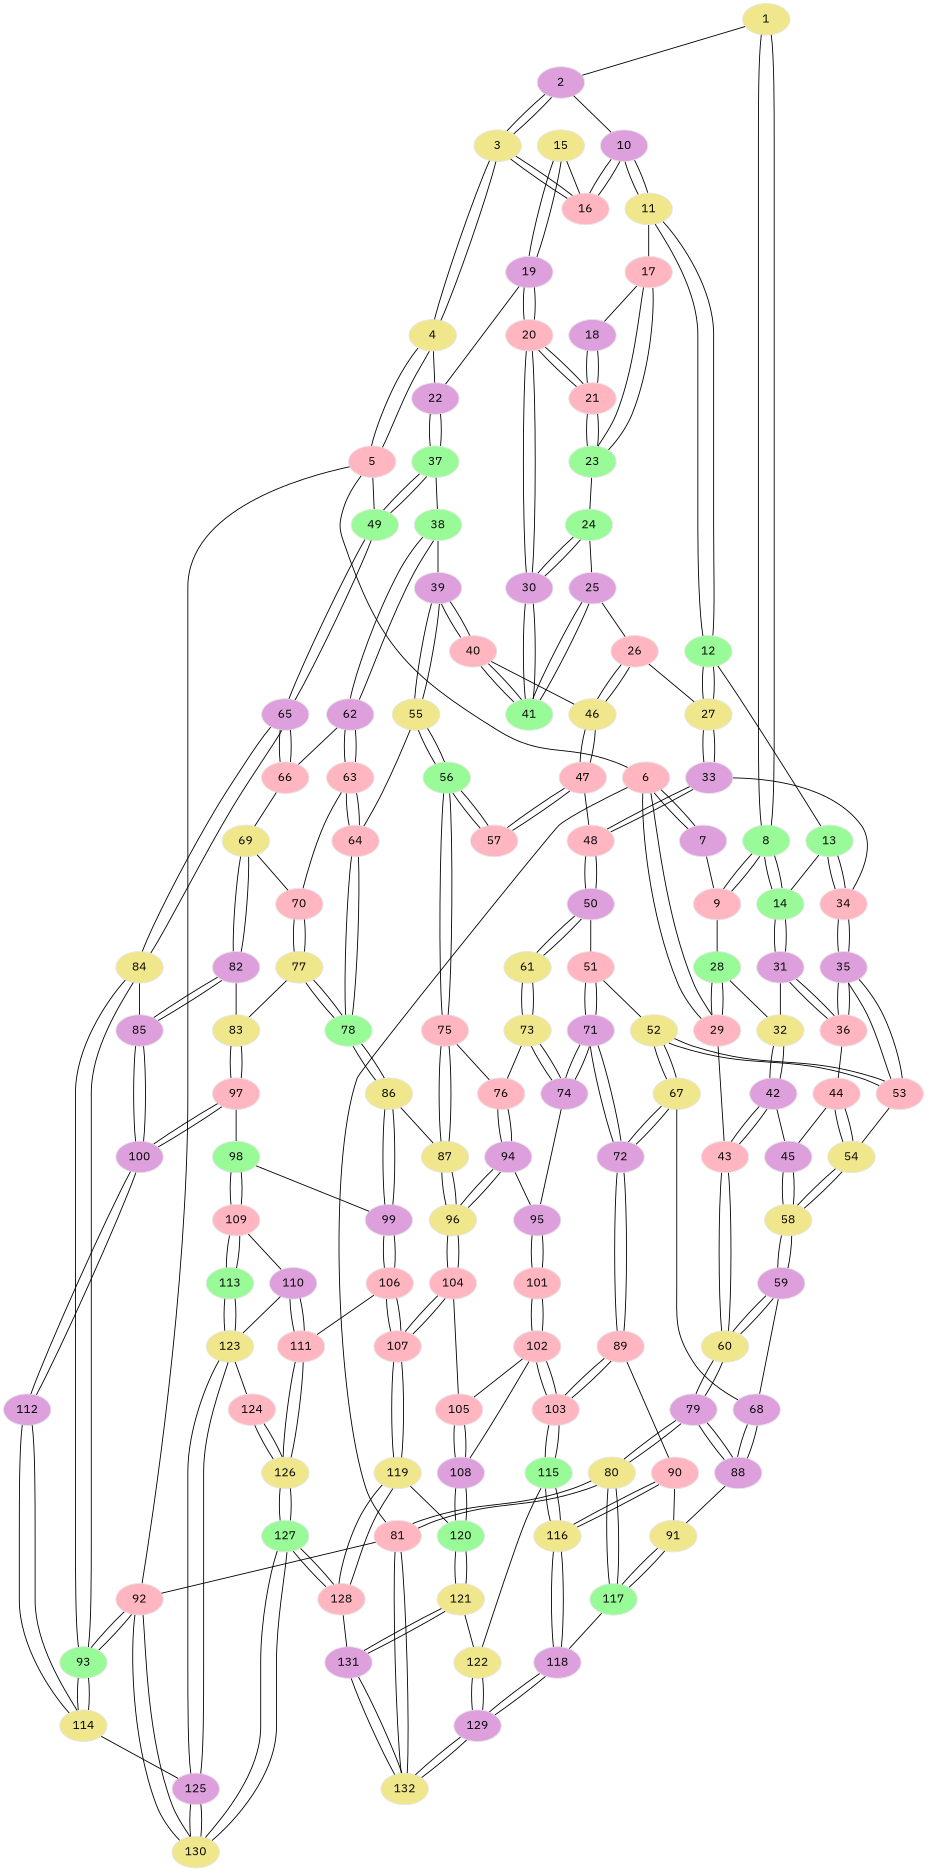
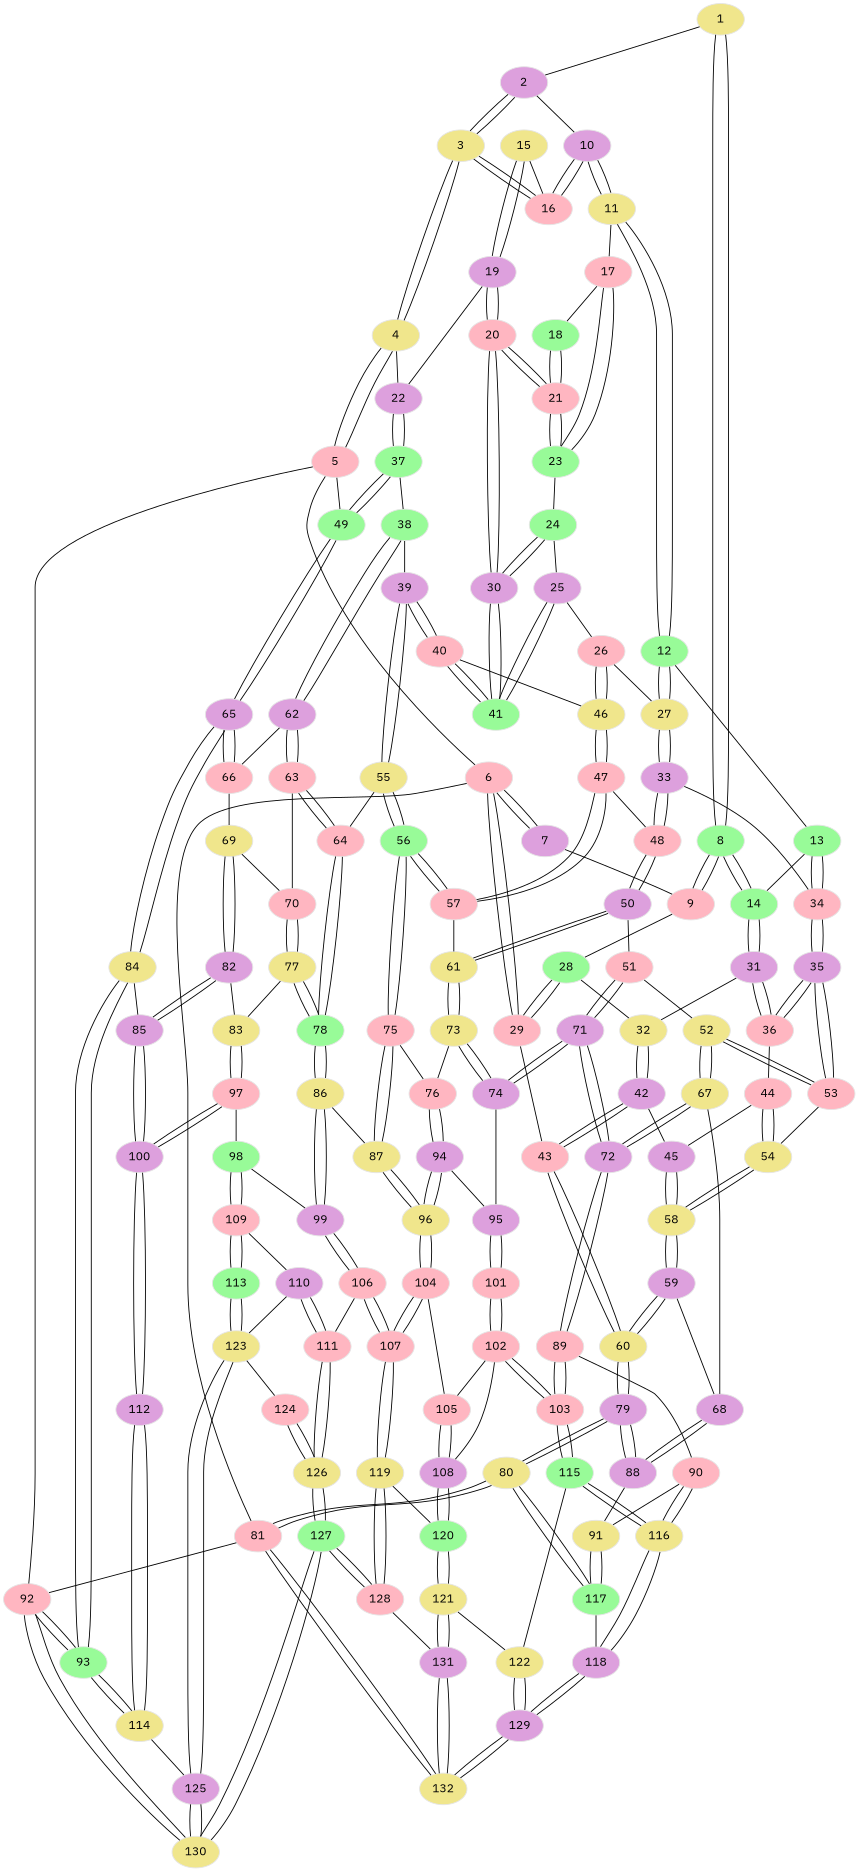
(592, 335) -> (556, 335)
none -> (454, 936)
